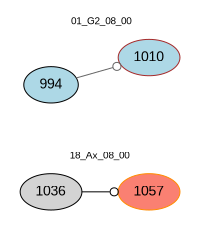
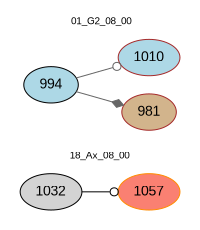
none -> (149, 112)
(51, 192) -> (51, 192)
